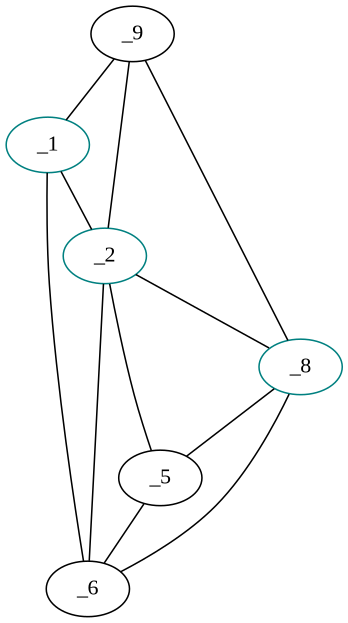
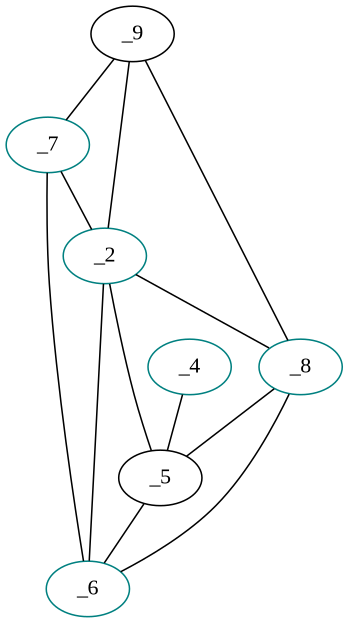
(48, 145) -> (48, 145)
none -> (190, 367)
(88, 589) -> (88, 589)
